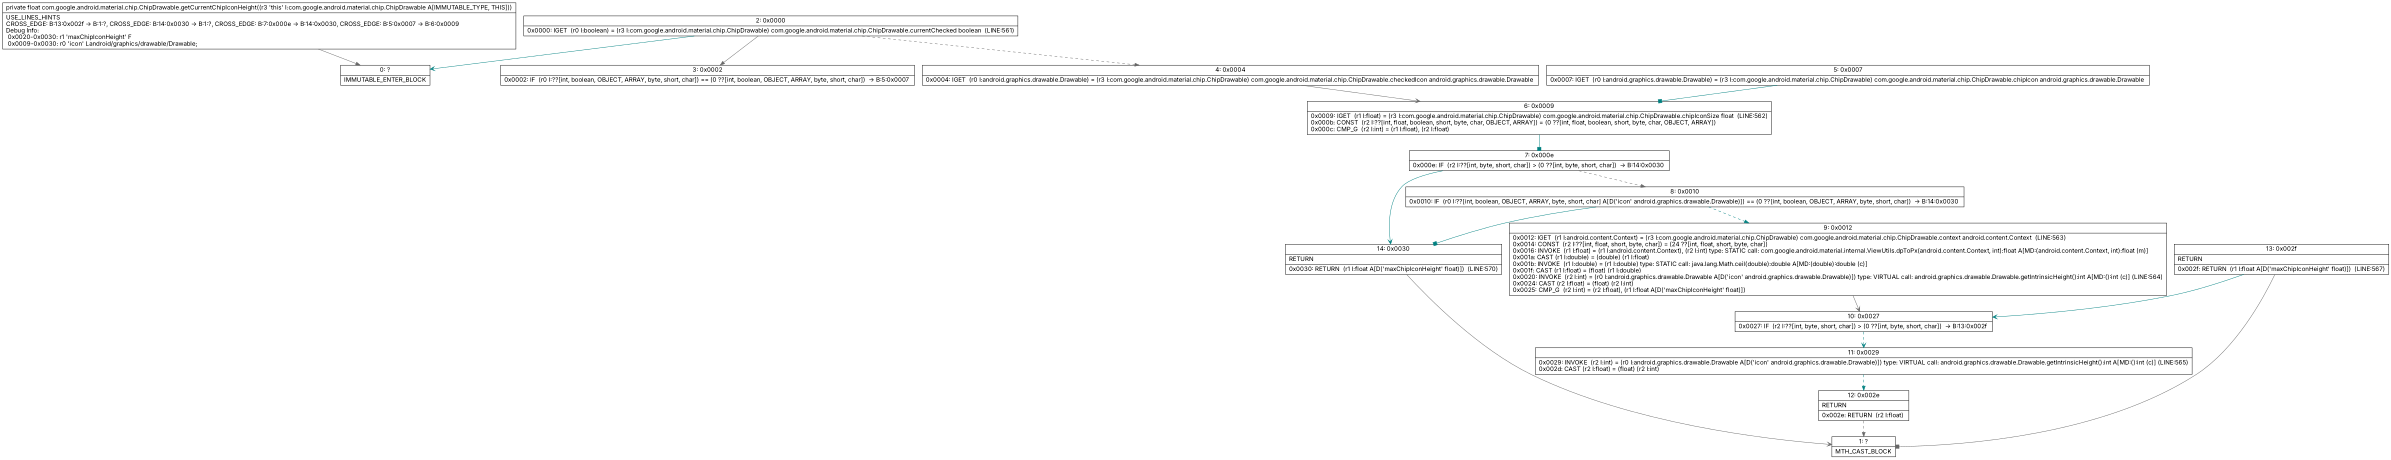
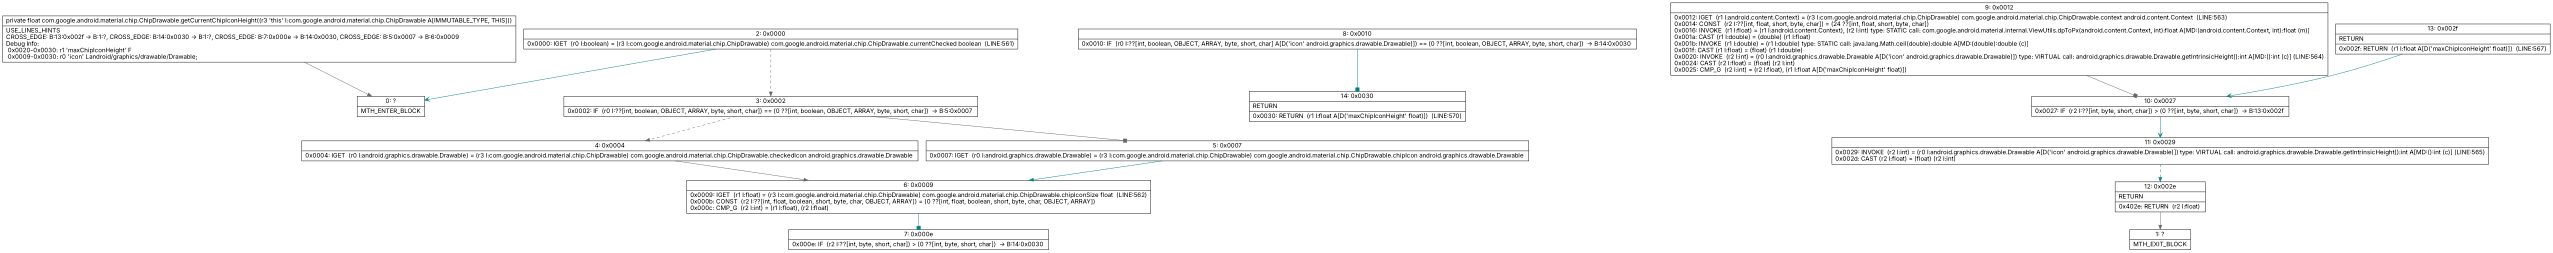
(741, 49) -> (771, 70)
(998, 50) -> (692, 128)
(385, 80) -> (391, 111)
(1359, 93) -> (740, 170)
(1720, 93) -> (1098, 170)
none -> (997, 128)
(1610, 178) -> none
(1398, 191) -> none
(1727, 214) -> none
(1855, 301) -> (2109, 85)
(1864, 338) -> (2160, 125)
(1599, 401) -> none
(2115, 412) -> none
(1864, 415) -> (2160, 207)
(1864, 426) -> (2160, 219)
(1864, 452) -> (2160, 244)
